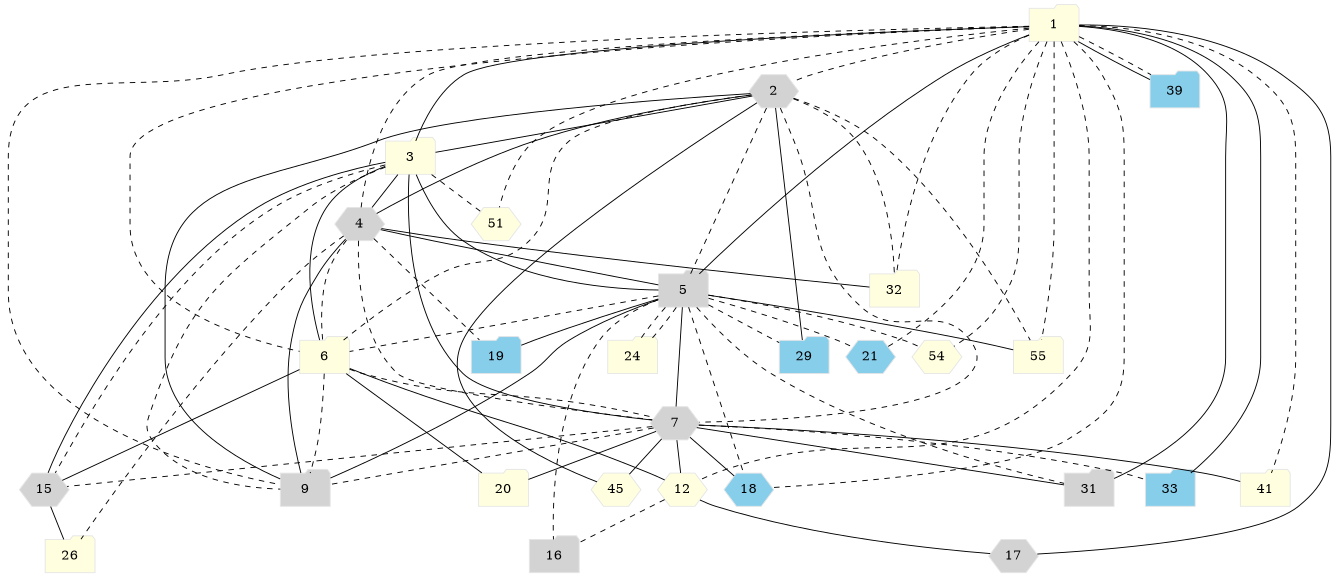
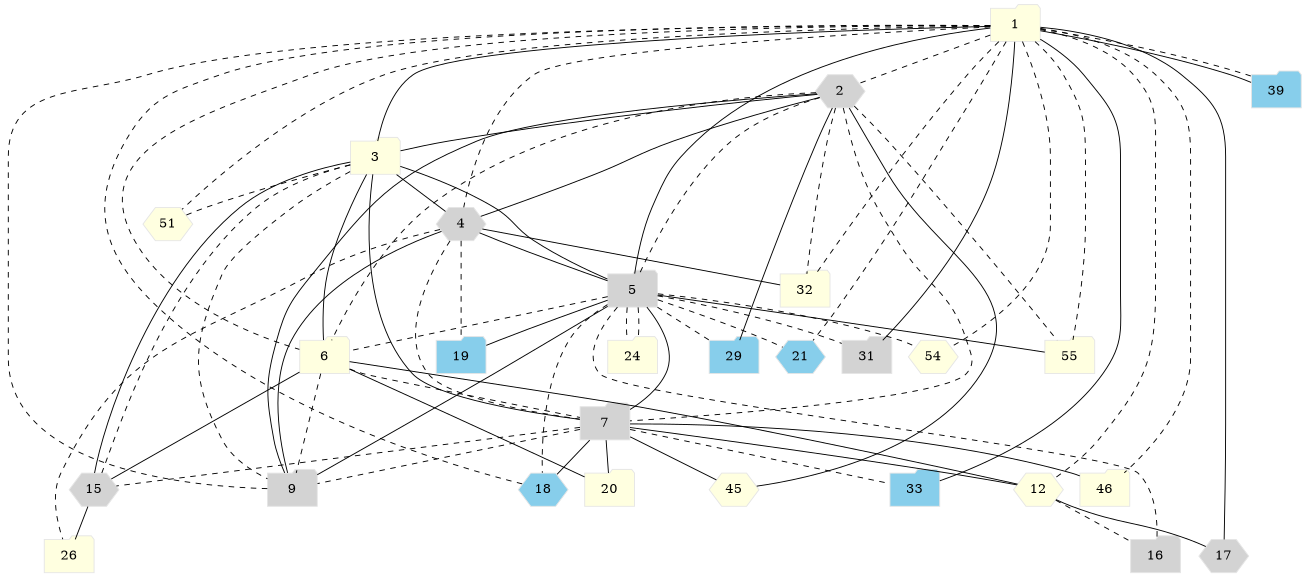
(324, 287) -> none
(675, 423) -> (605, 423)
(880, 456) -> none
(1265, 490) -> (1105, 490)
